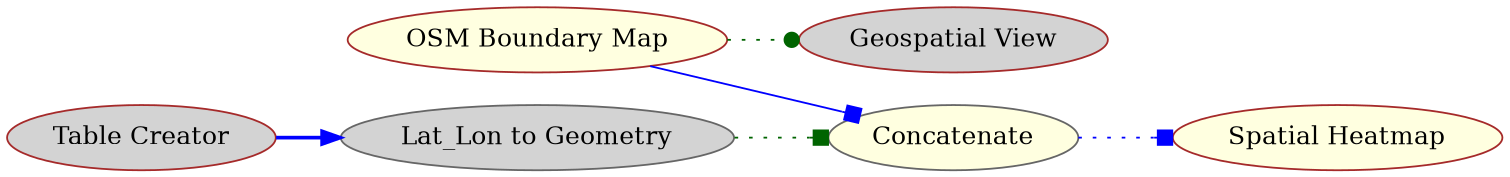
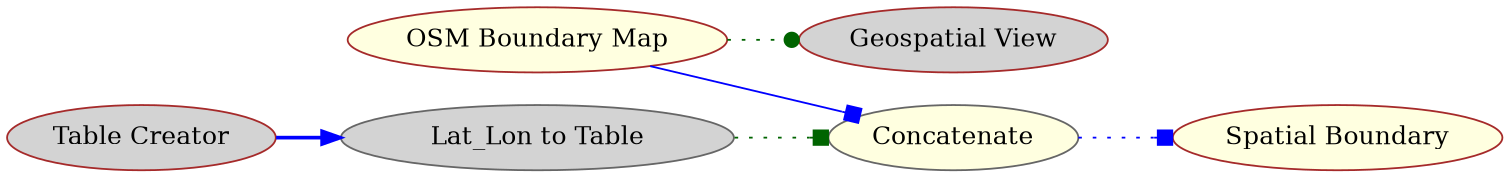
(537, 138) -> (537, 138)
(1338, 138) -> (1338, 138)
